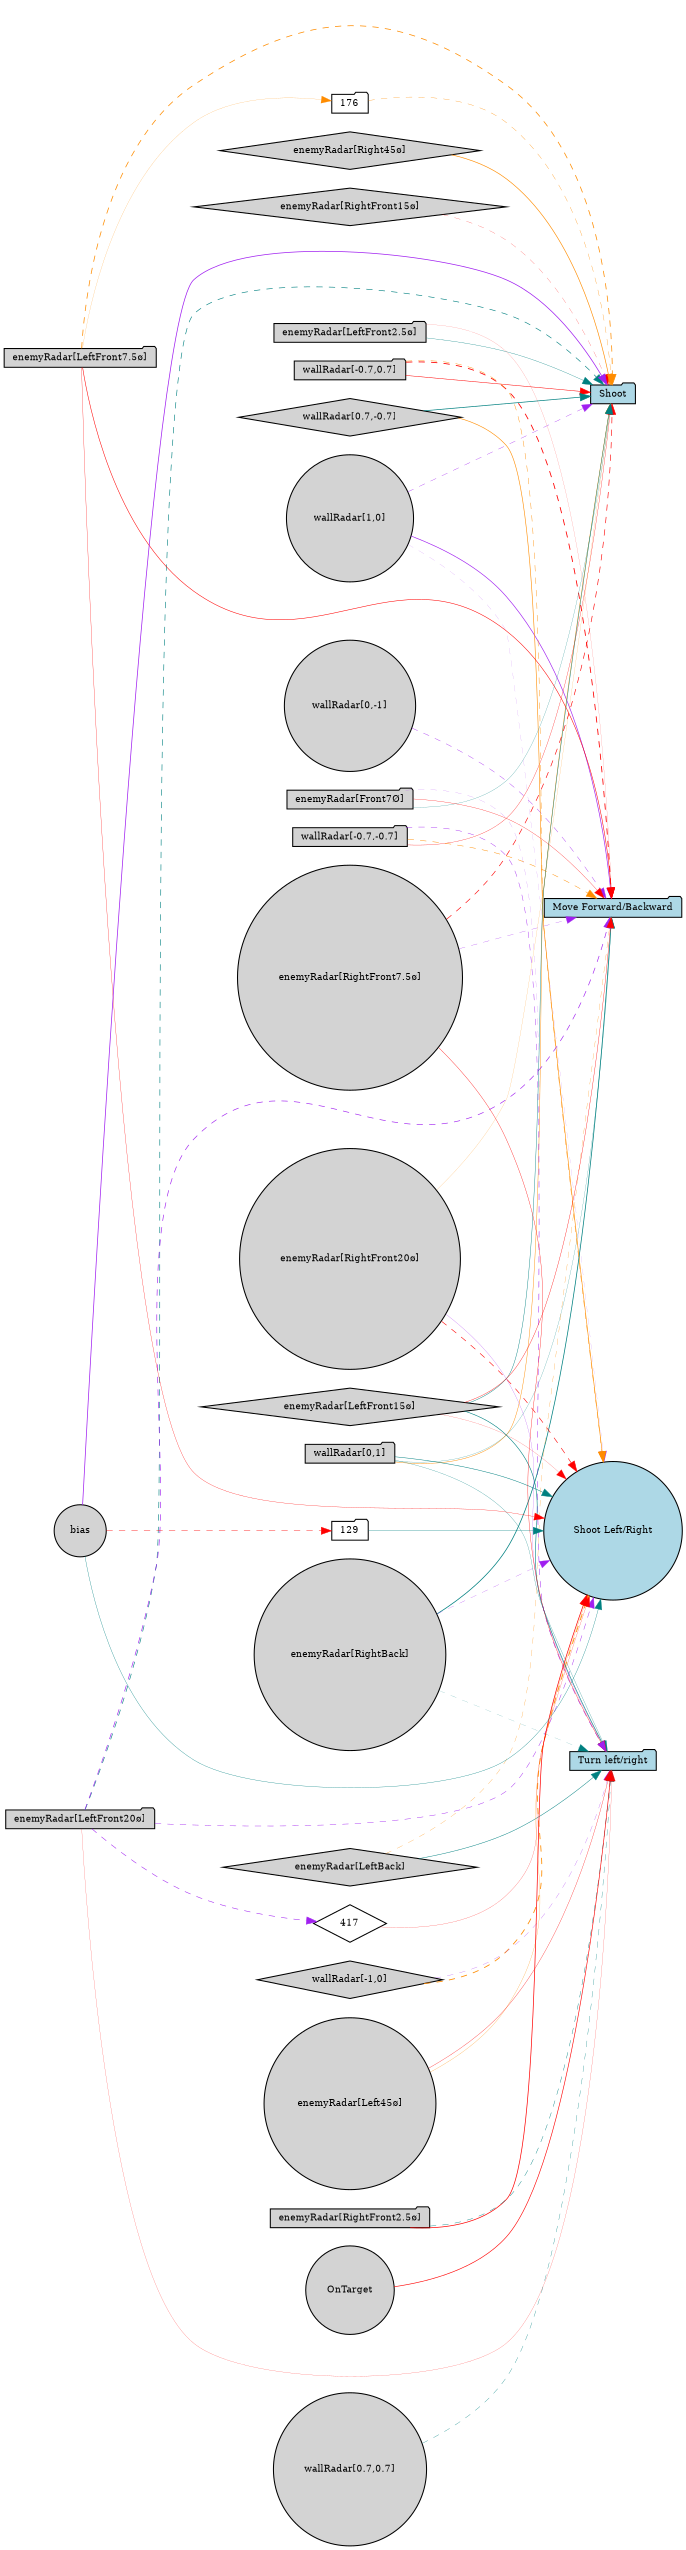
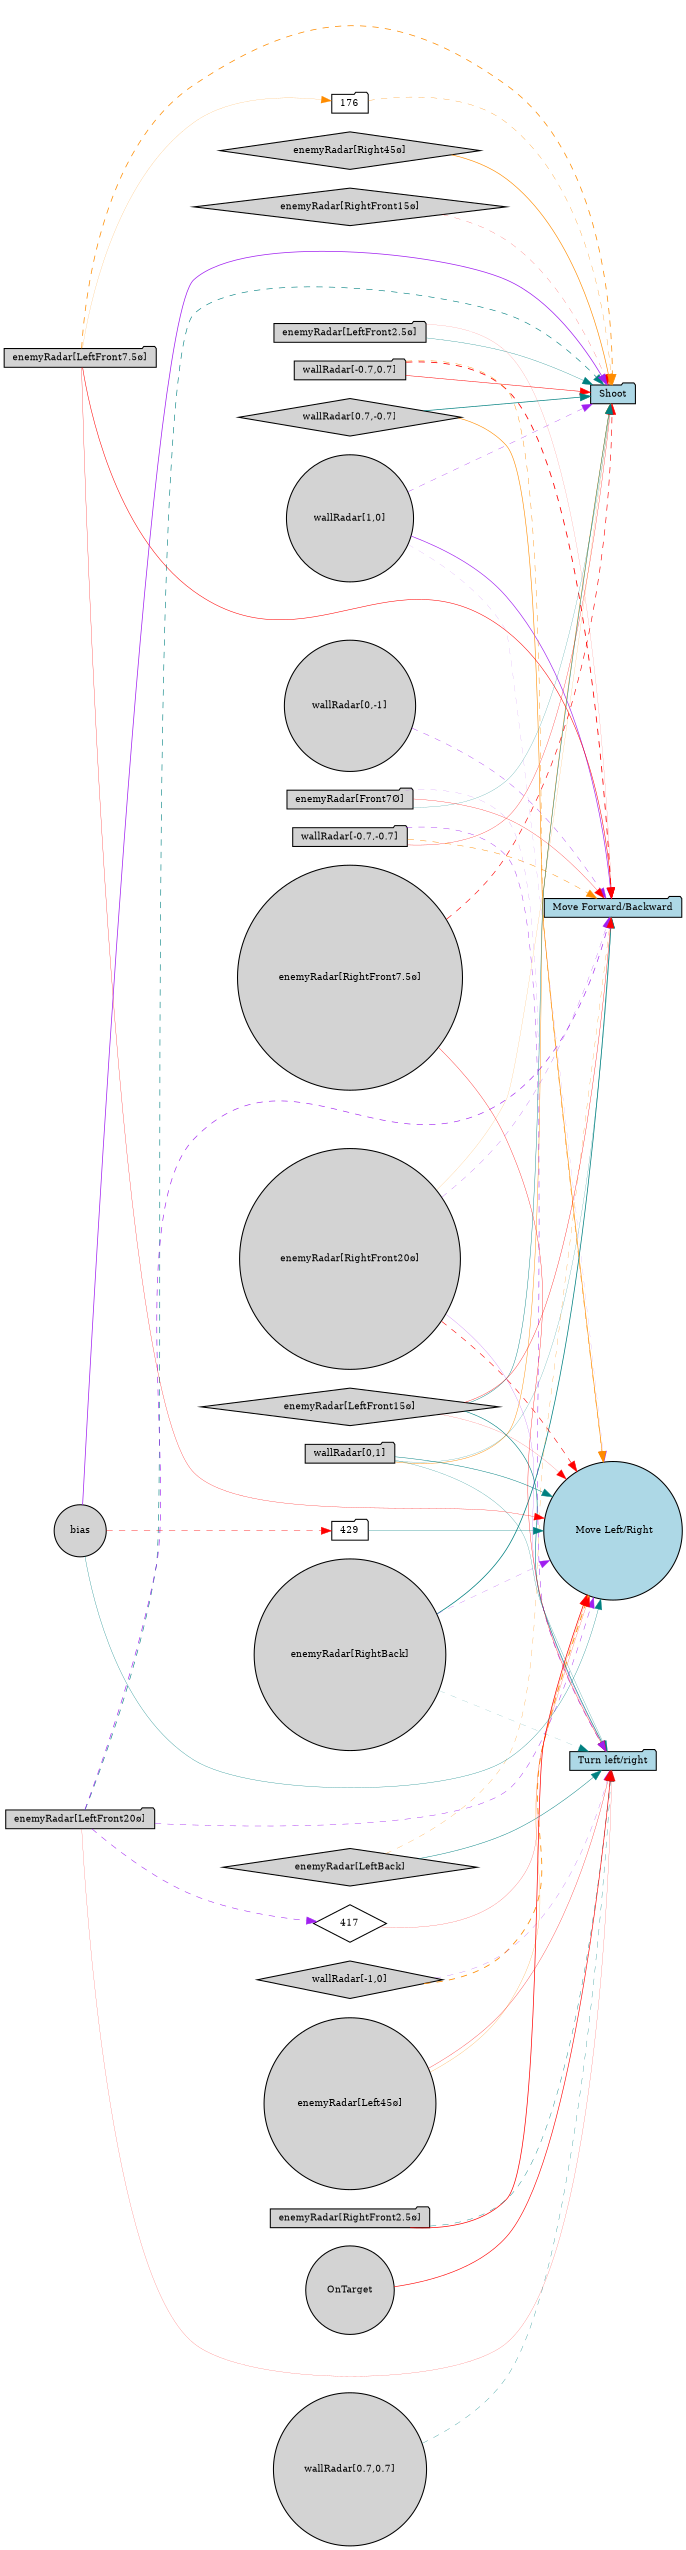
(513, 934) -> (528, 1103)
(350, 1531) -> (350, 1531)
(613, 1531) -> (613, 1531)
